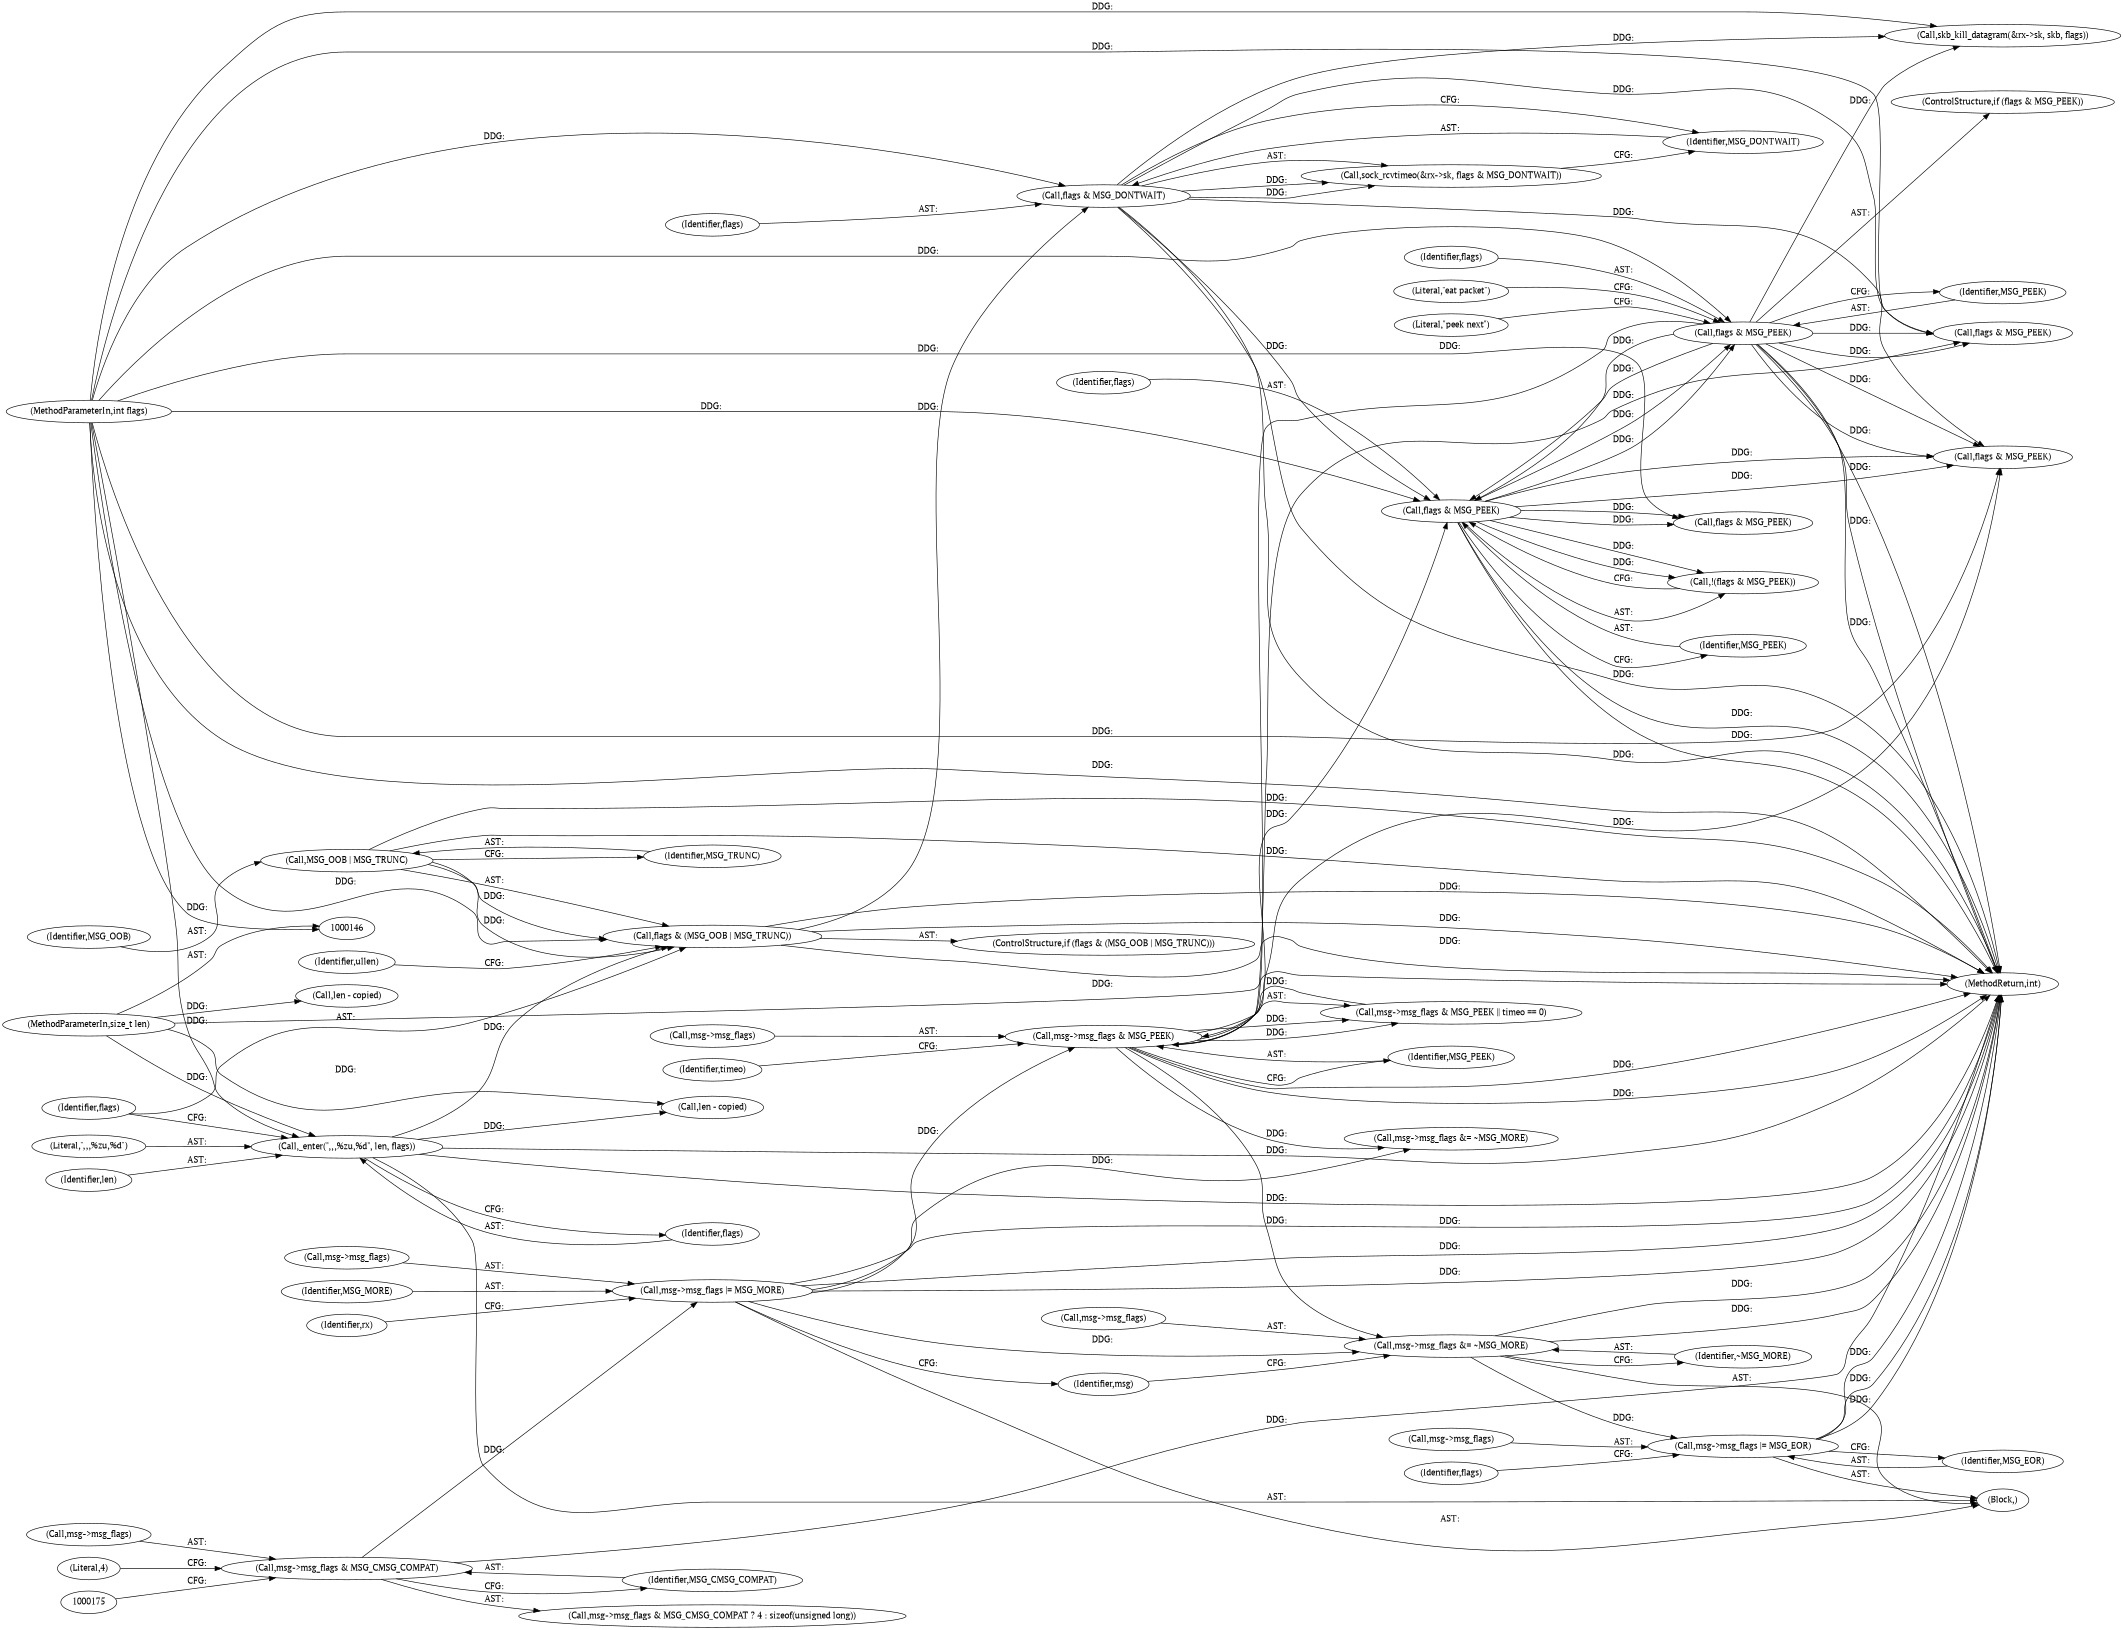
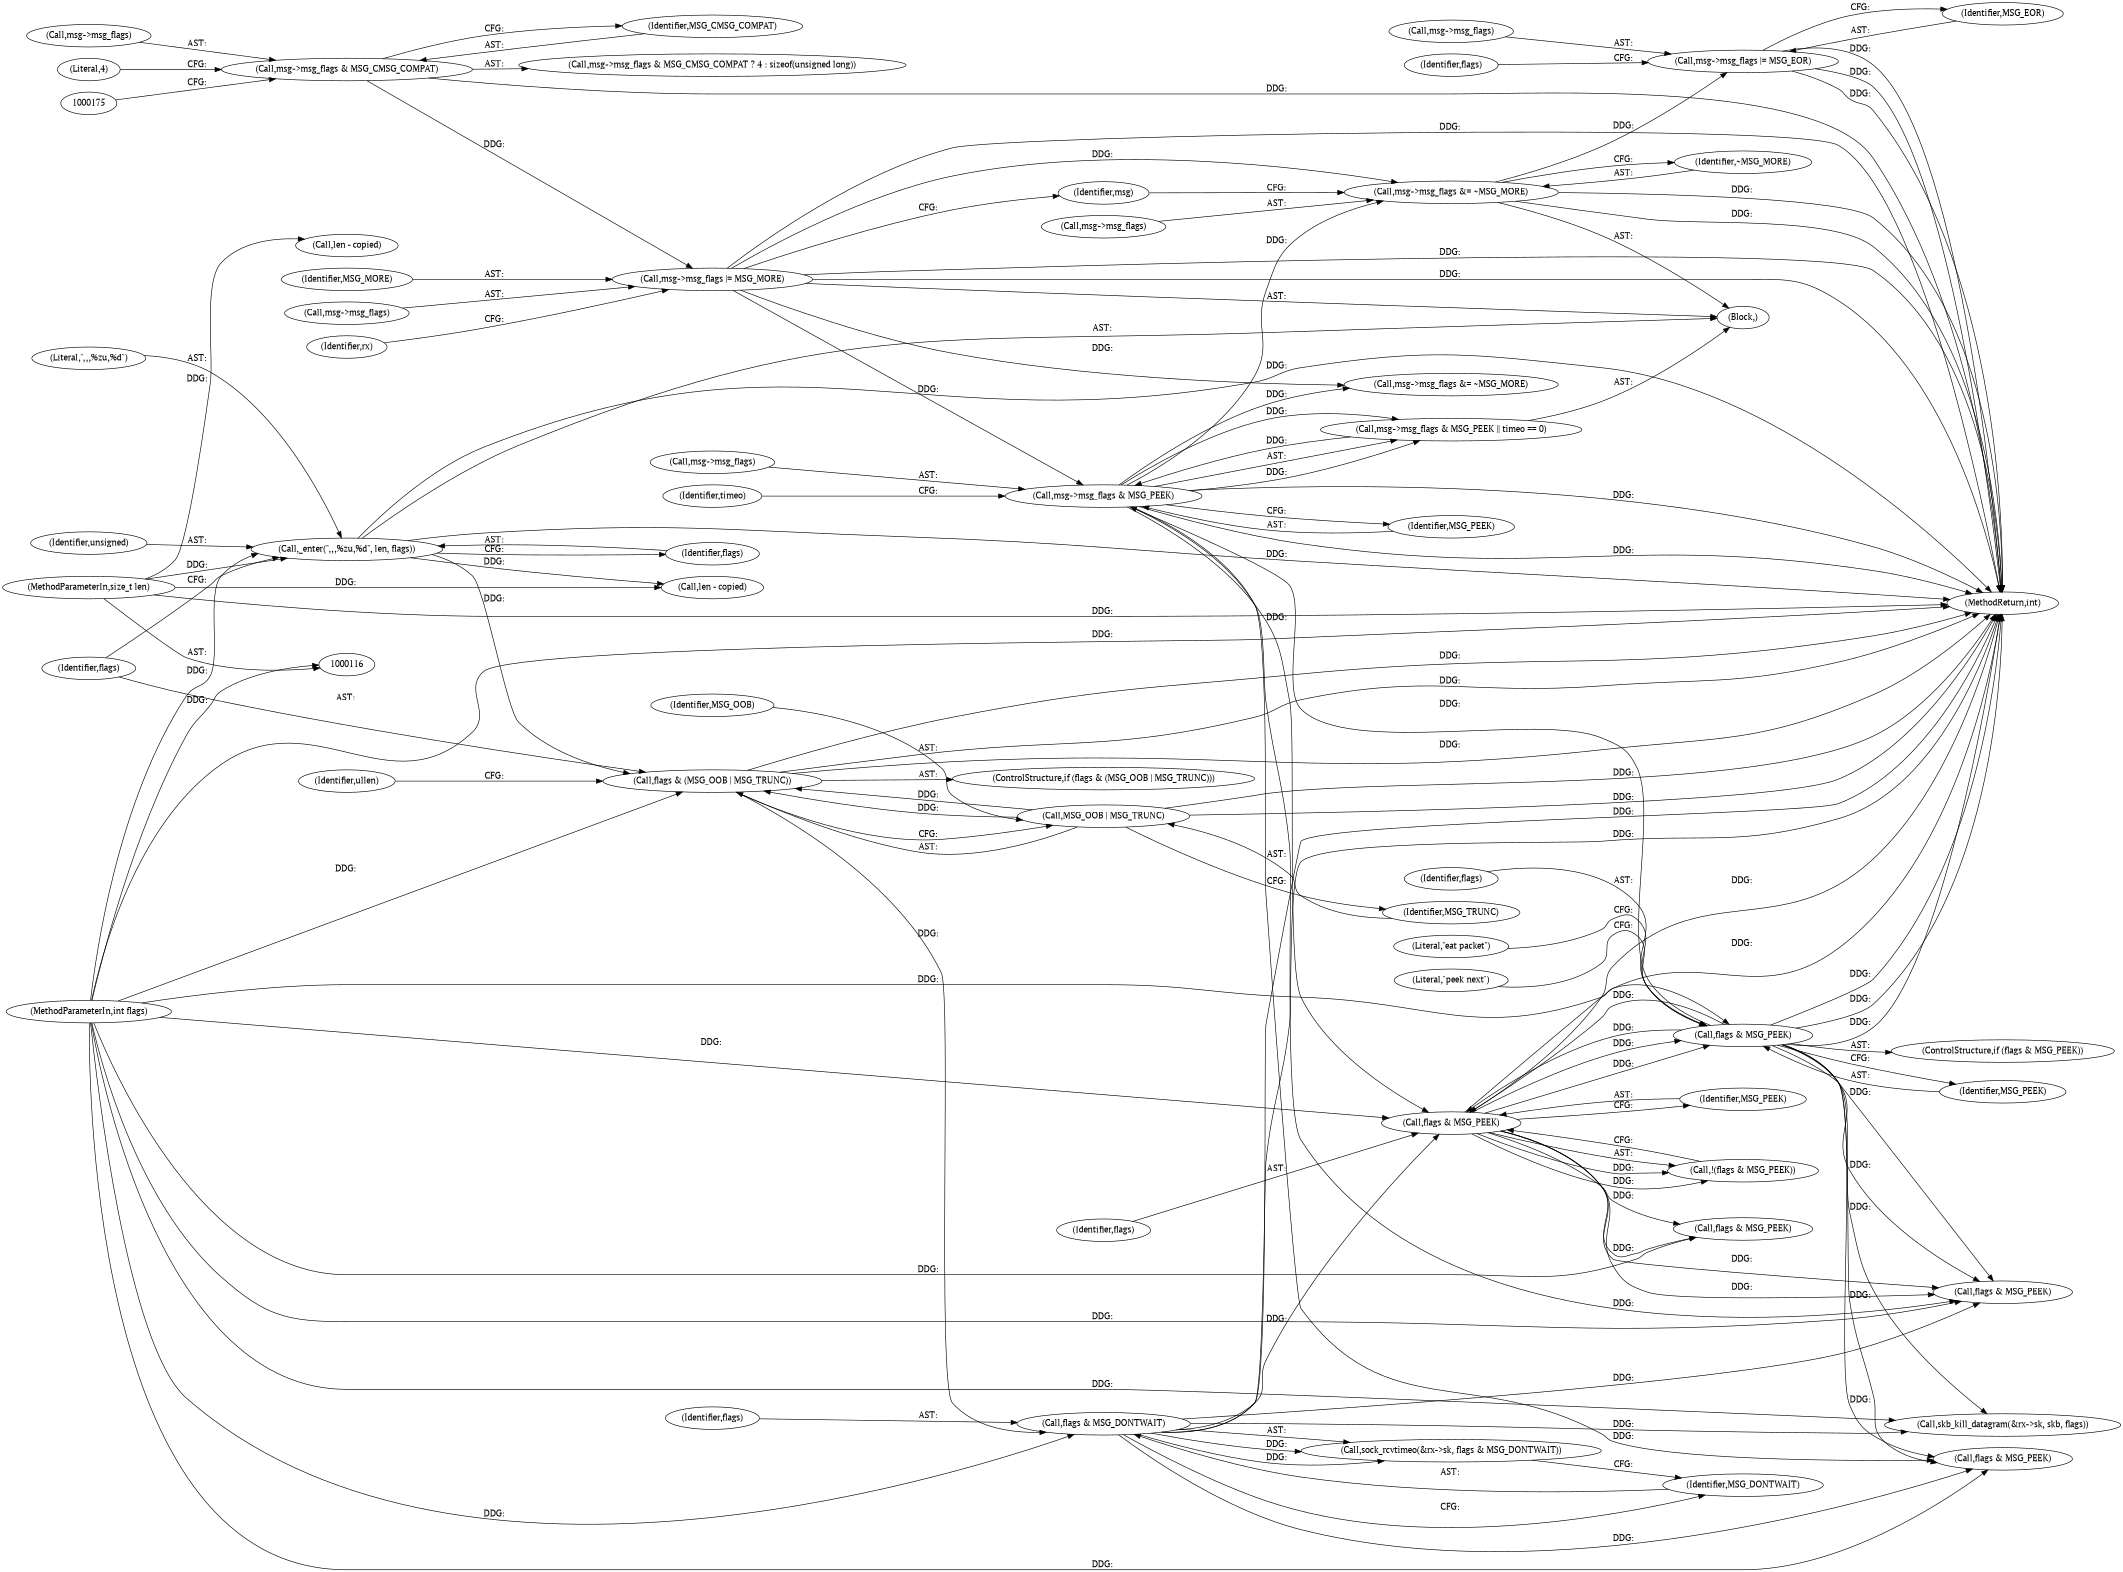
none -> (888, 837)
(347, 928) -> (347, 665)
(89, 1180) -> (89, 543)
(1871, 1484) -> (1632, 388)
